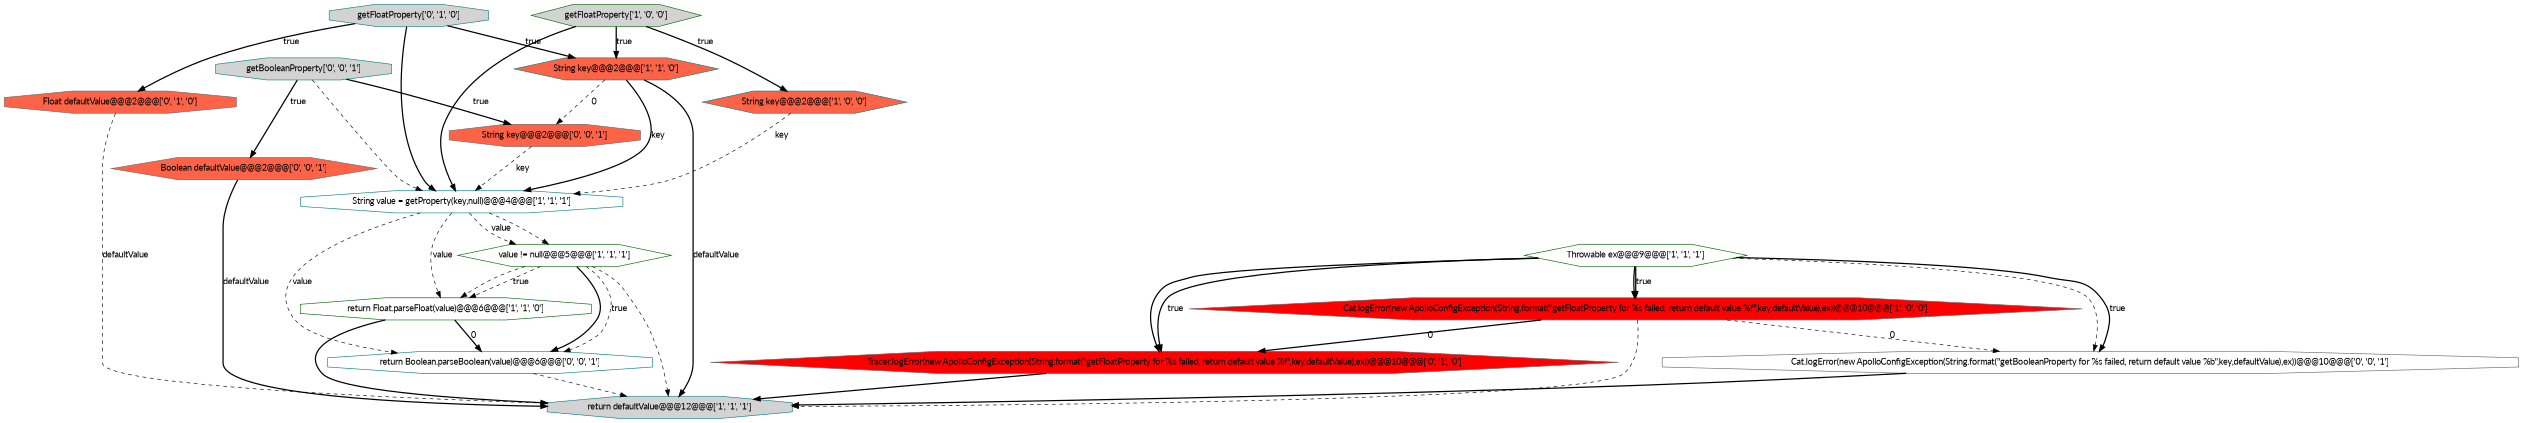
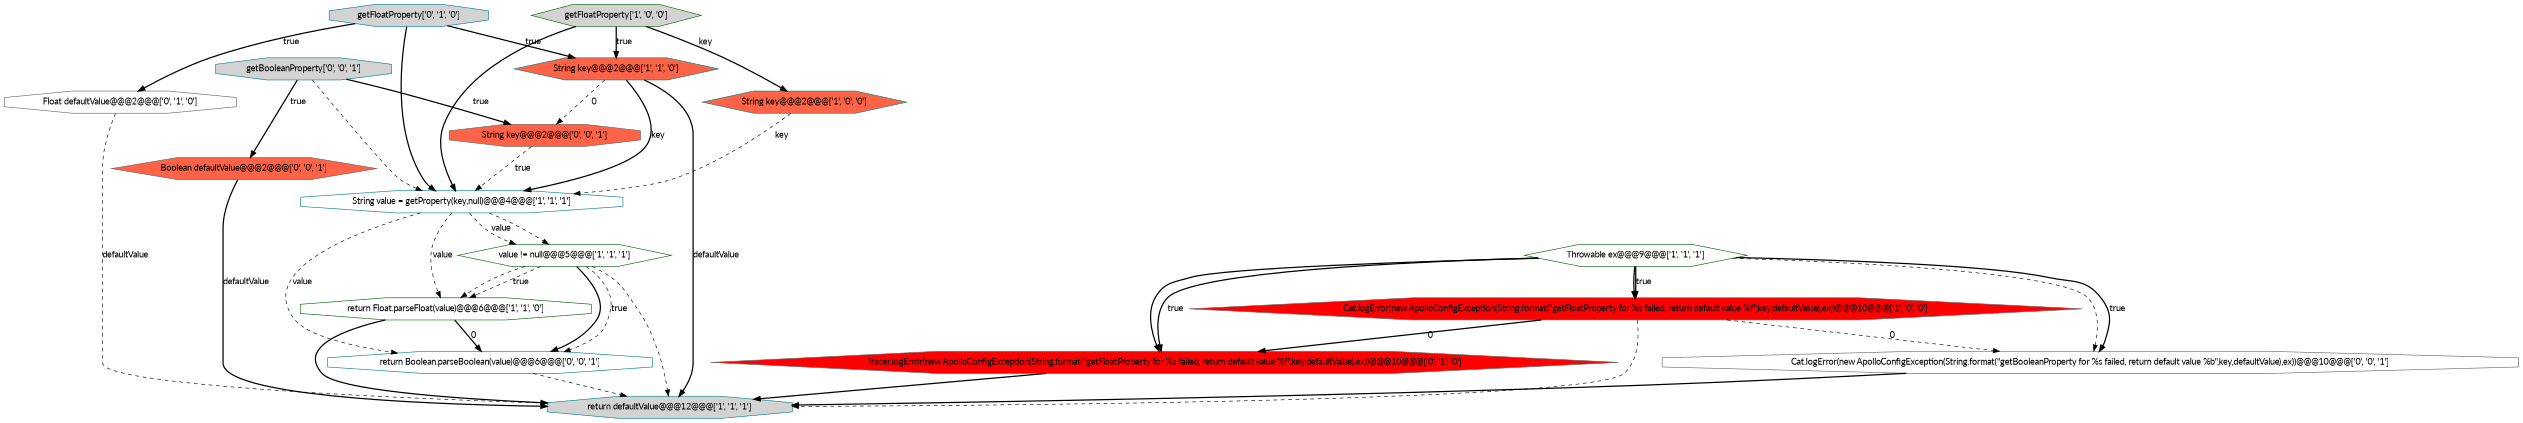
(705, 42) -> (705, 42)
(120, 102) -> (120, 102)
(523, 169) -> (523, 169)
